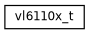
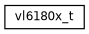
(45, 17) -> (45, 17)
